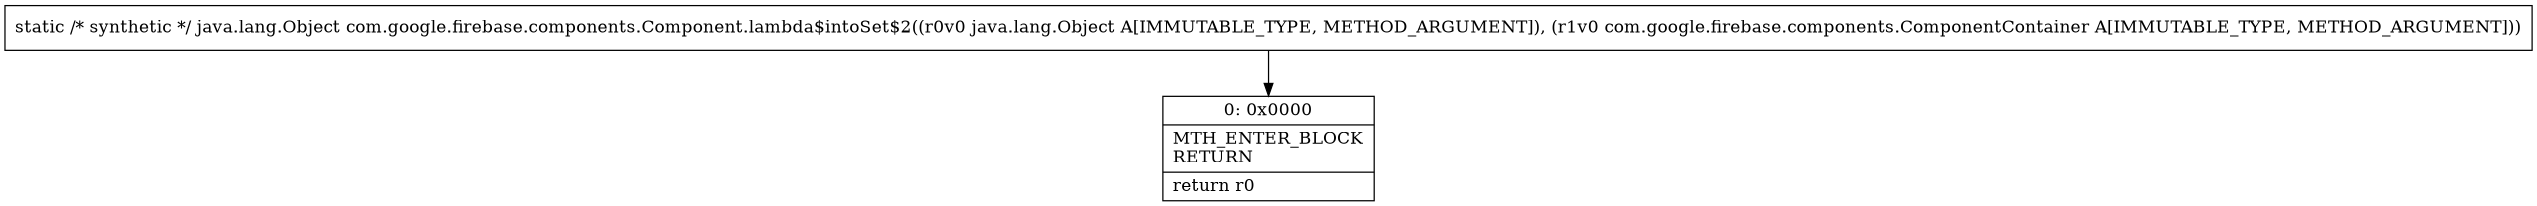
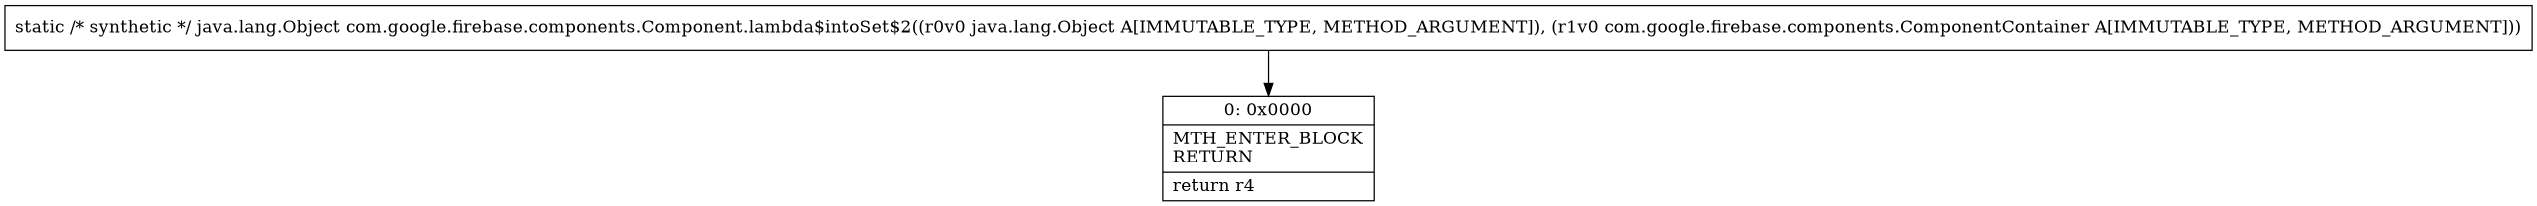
(1214, 186) -> (1214, 186)
